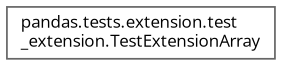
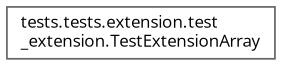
(141, 33) -> (141, 33)
